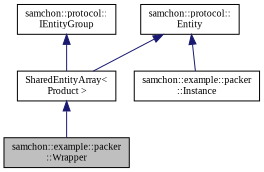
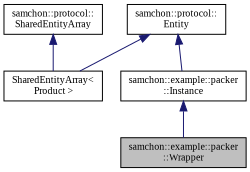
(67, 19) -> (53, 19)
(67, 124) -> (183, 124)
